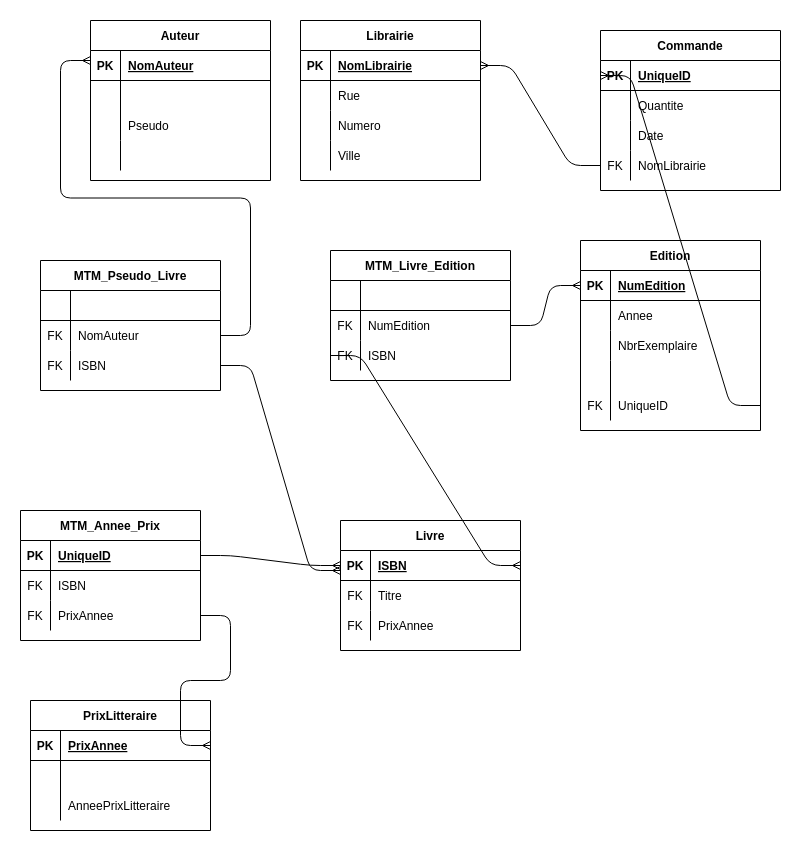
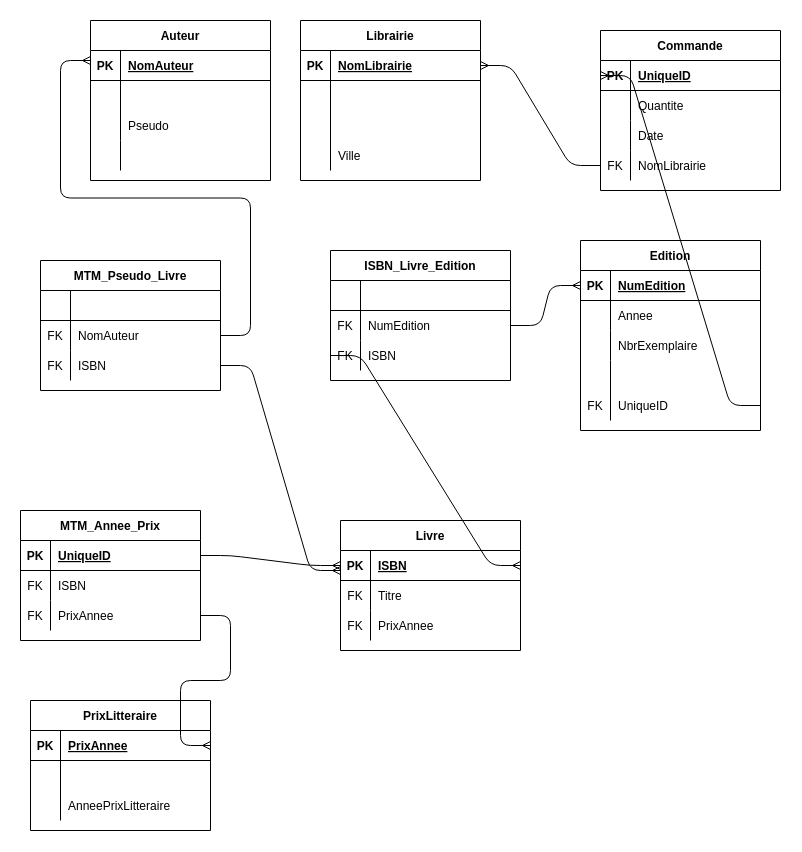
(406, 96) -> none
(406, 126) -> none
(420, 266) -> (420, 266)
